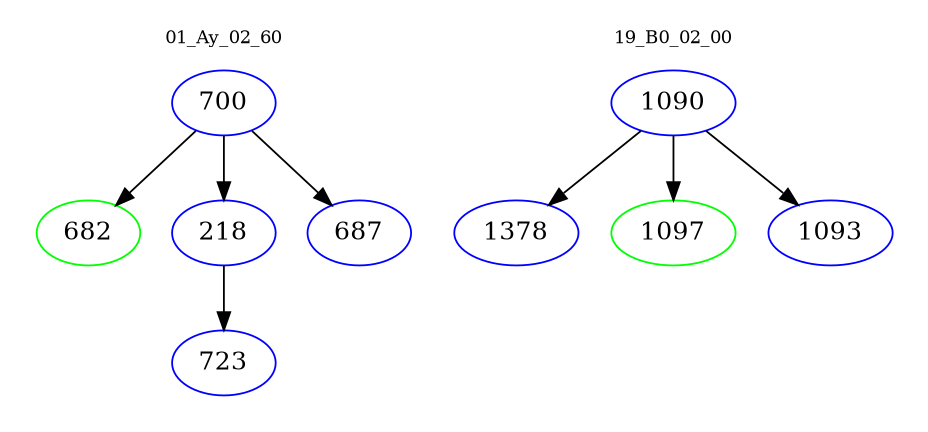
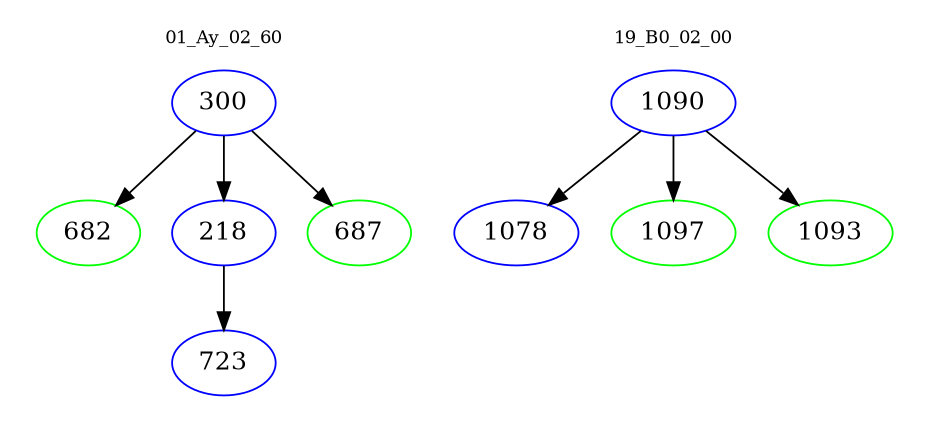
(224, 103) -> (224, 103)
(359, 233) -> (359, 233)
(516, 233) -> (516, 233)
(831, 233) -> (831, 233)
